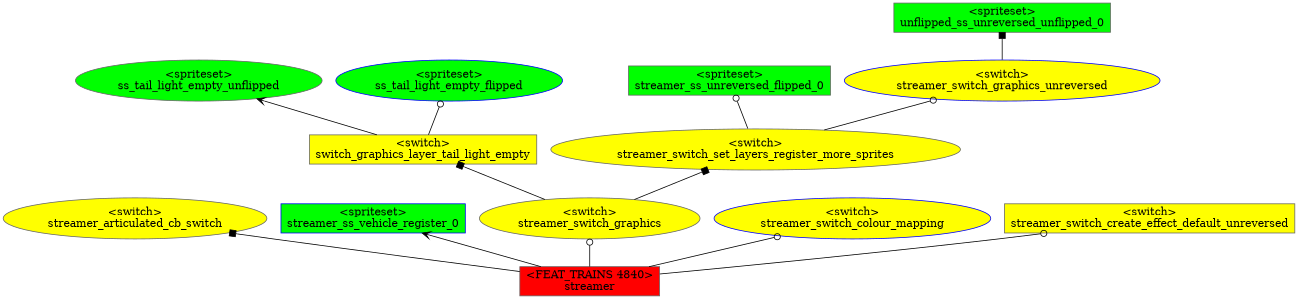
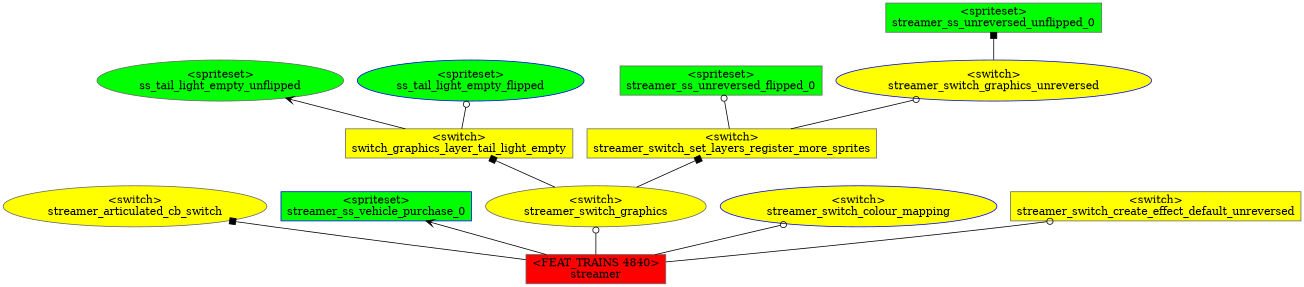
(1002, 18) -> (994, 18)
(756, 149) -> (732, 143)
(373, 218) -> (376, 206)
